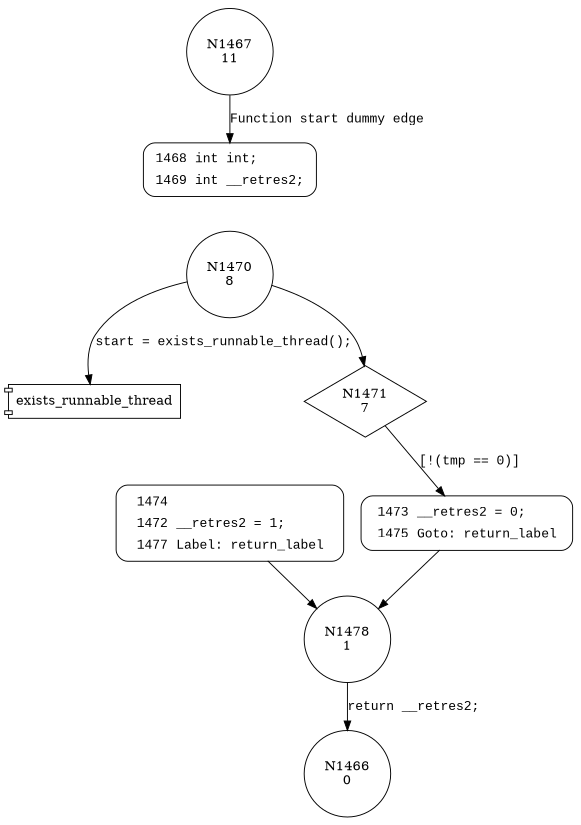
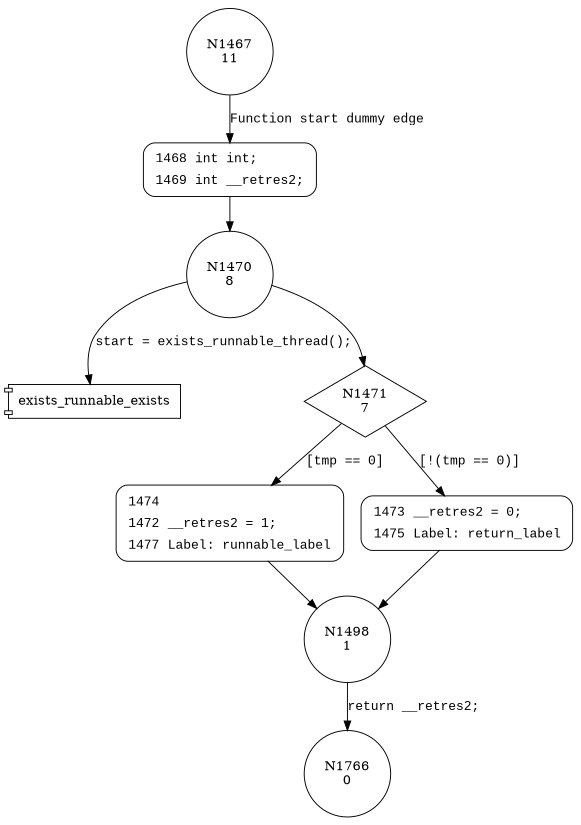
none -> (230, 209)
(94, 401) -> (94, 401)
none -> (310, 451)
(487, 534) -> (487, 534)
(250, 545) -> (250, 545)
(347, 639) -> (347, 639)
(347, 774) -> (347, 774)
